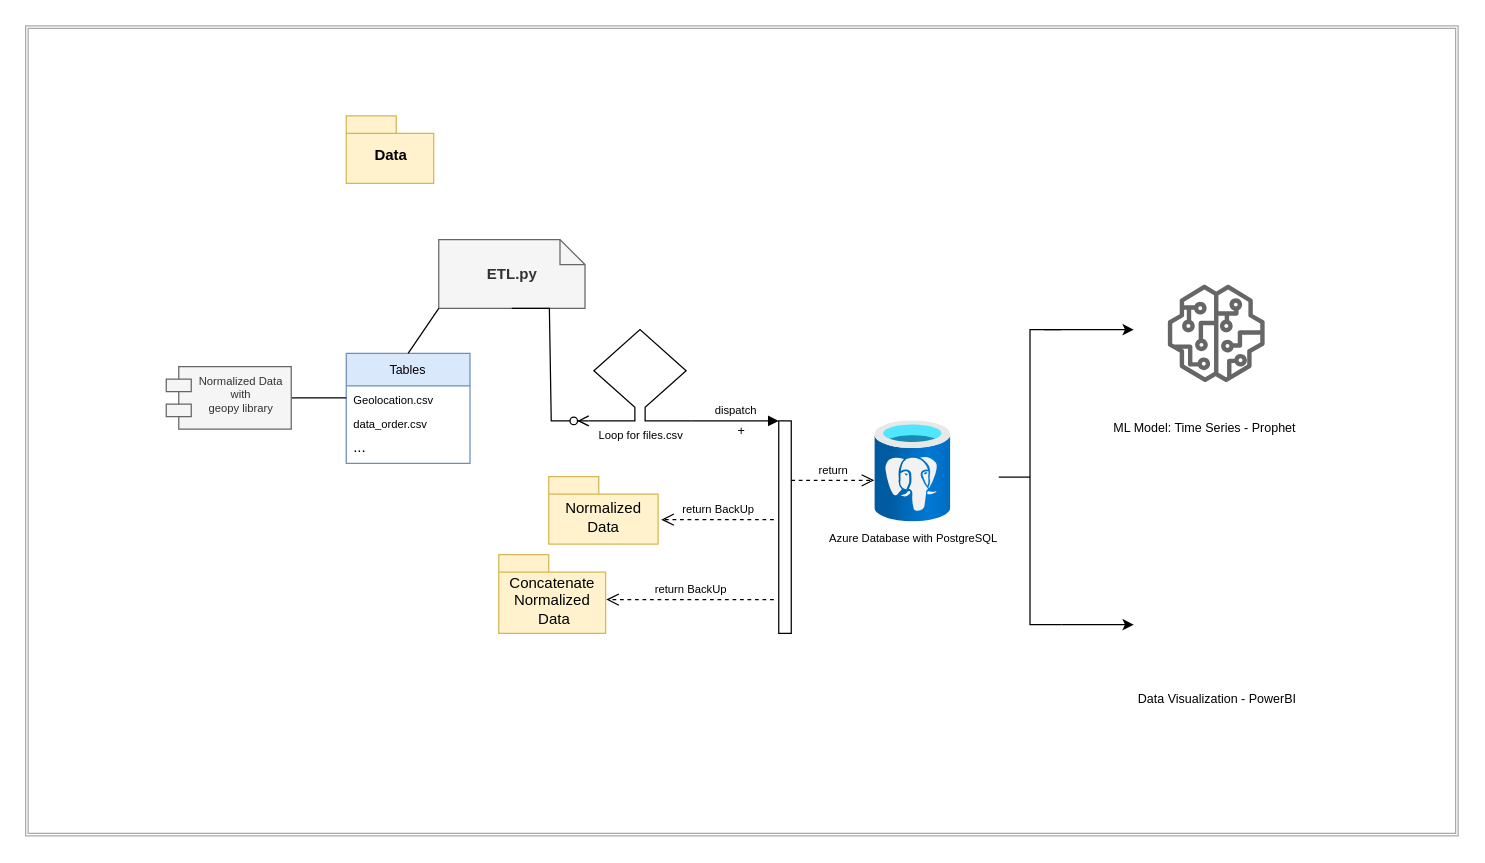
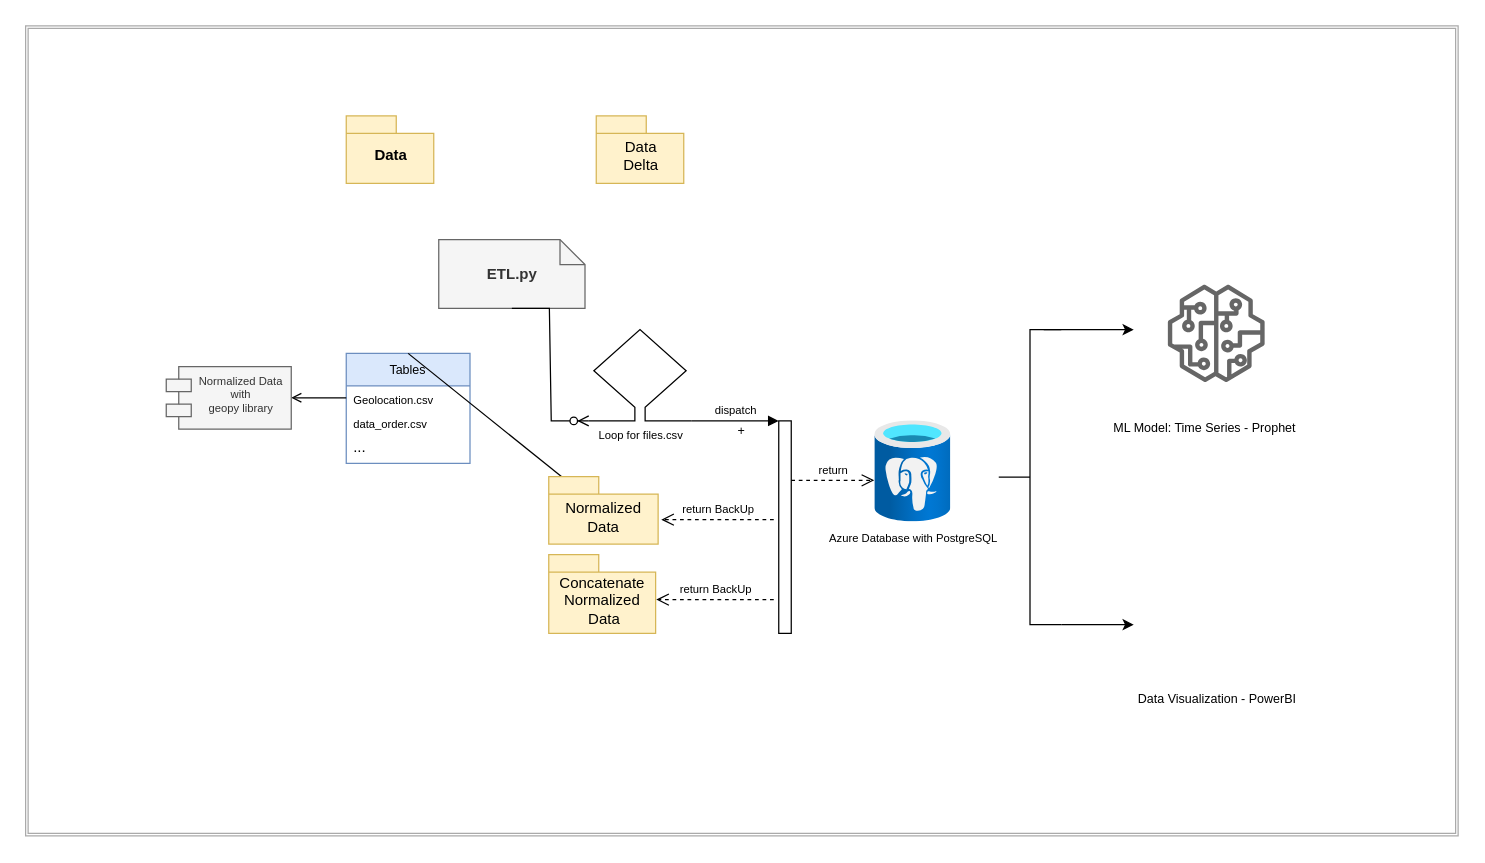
none -> (640, 149)
(423, 331) -> (485, 415)
(297, 398) -> (298, 398)
(552, 594) -> (602, 594)
